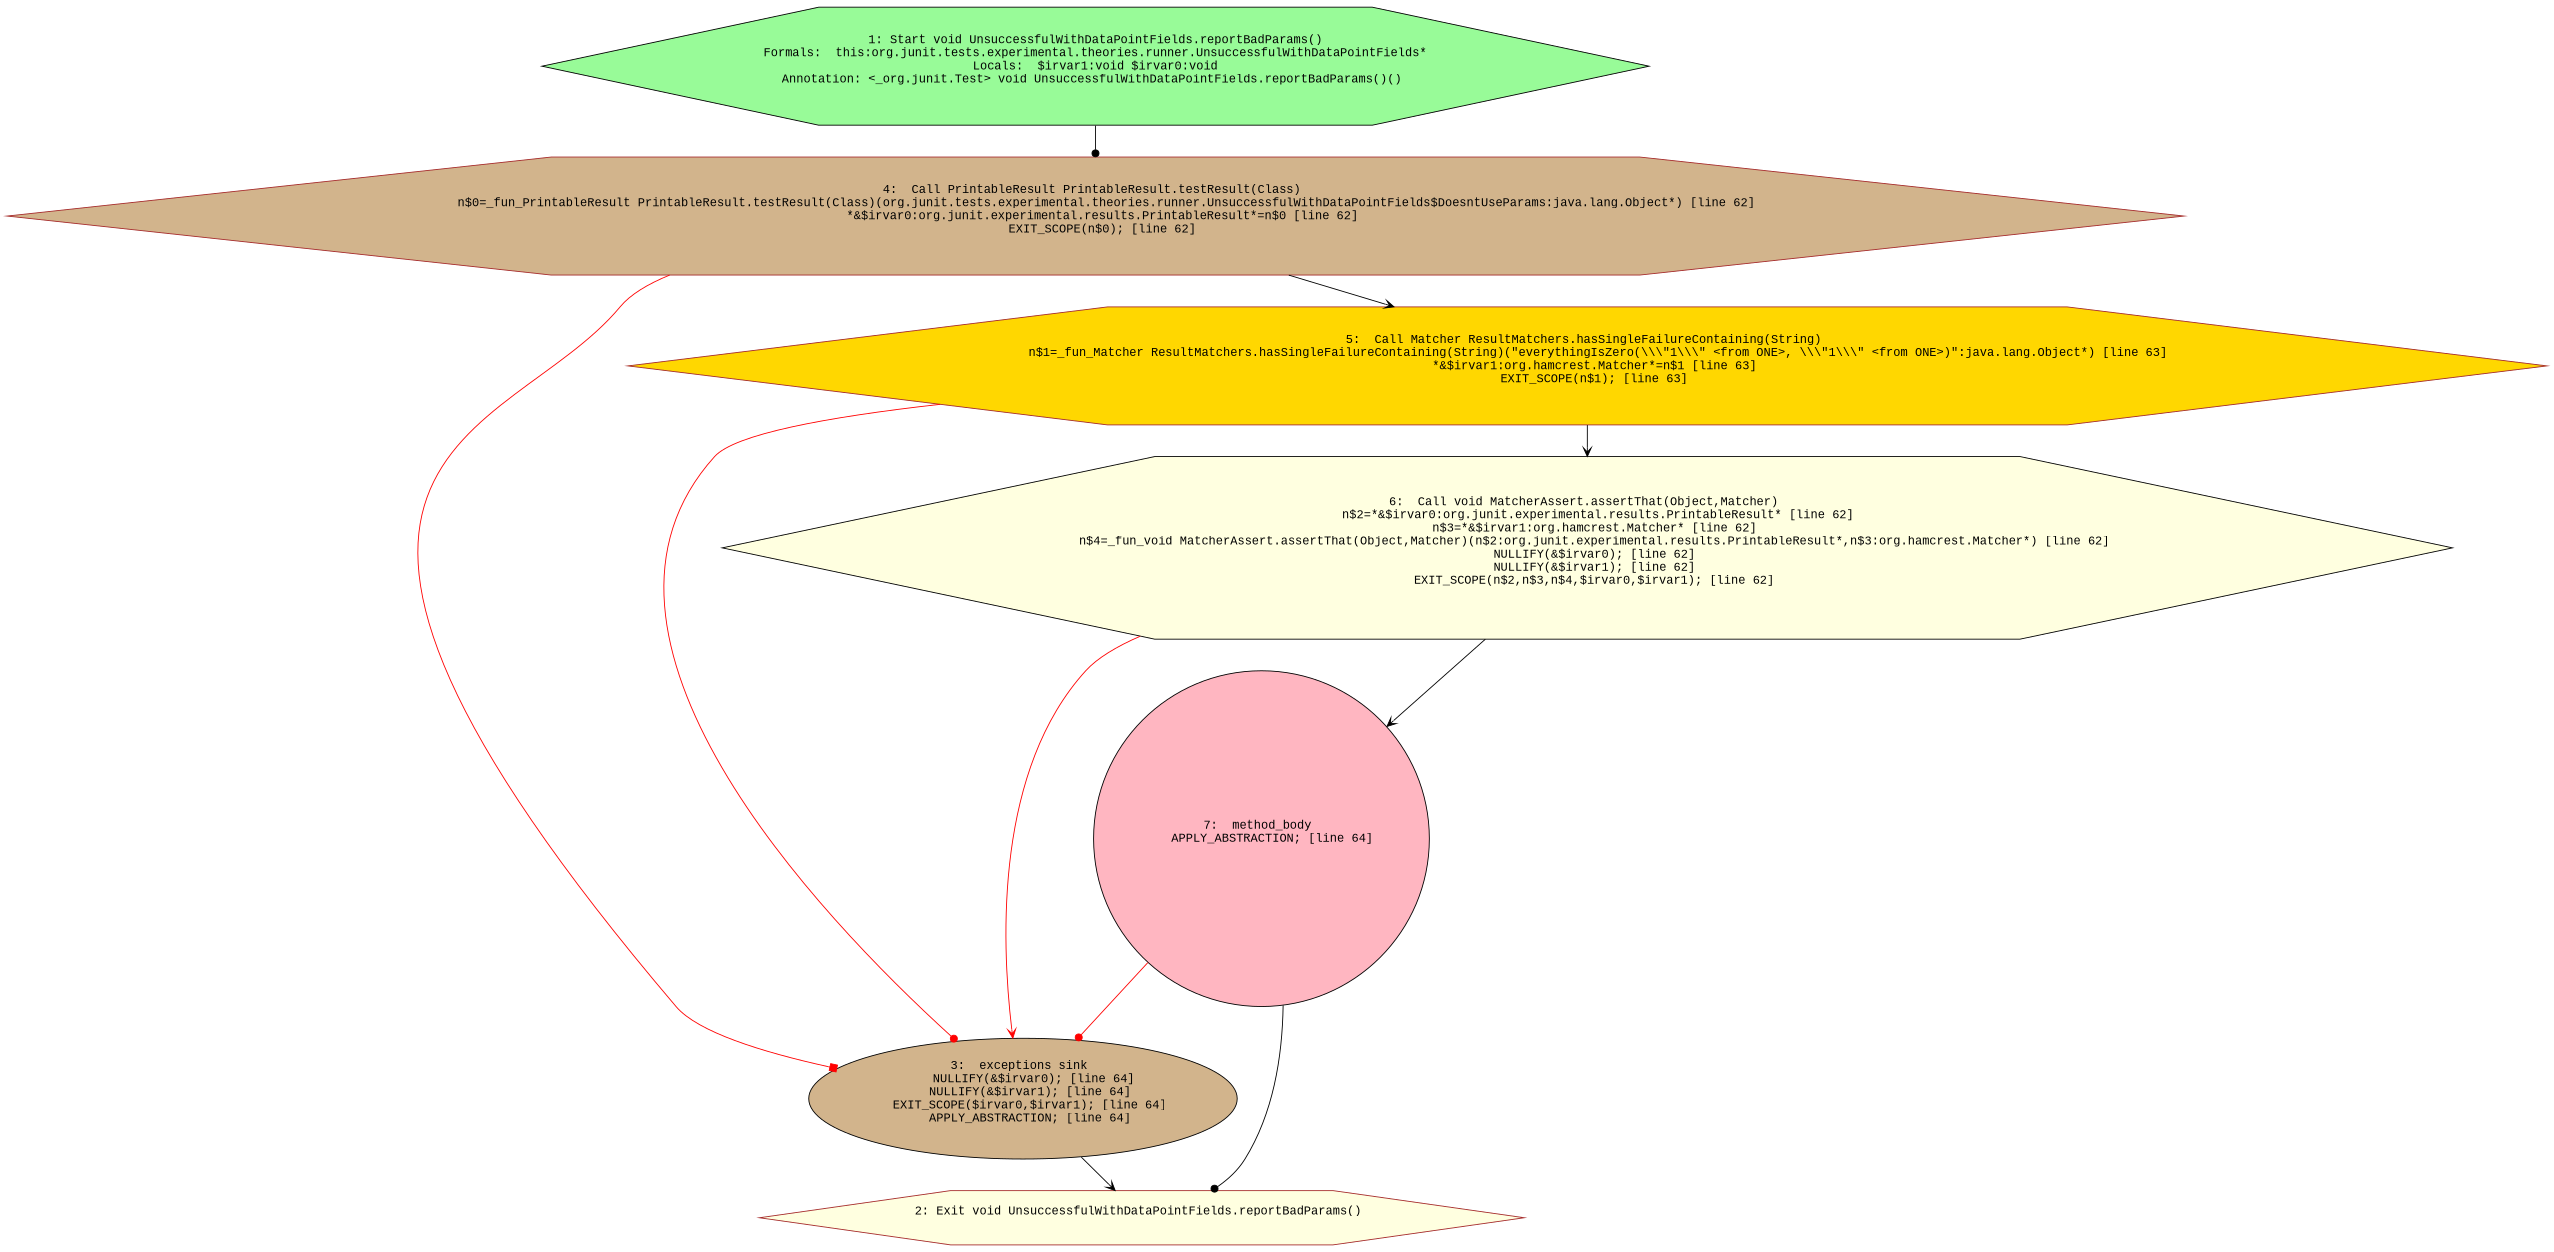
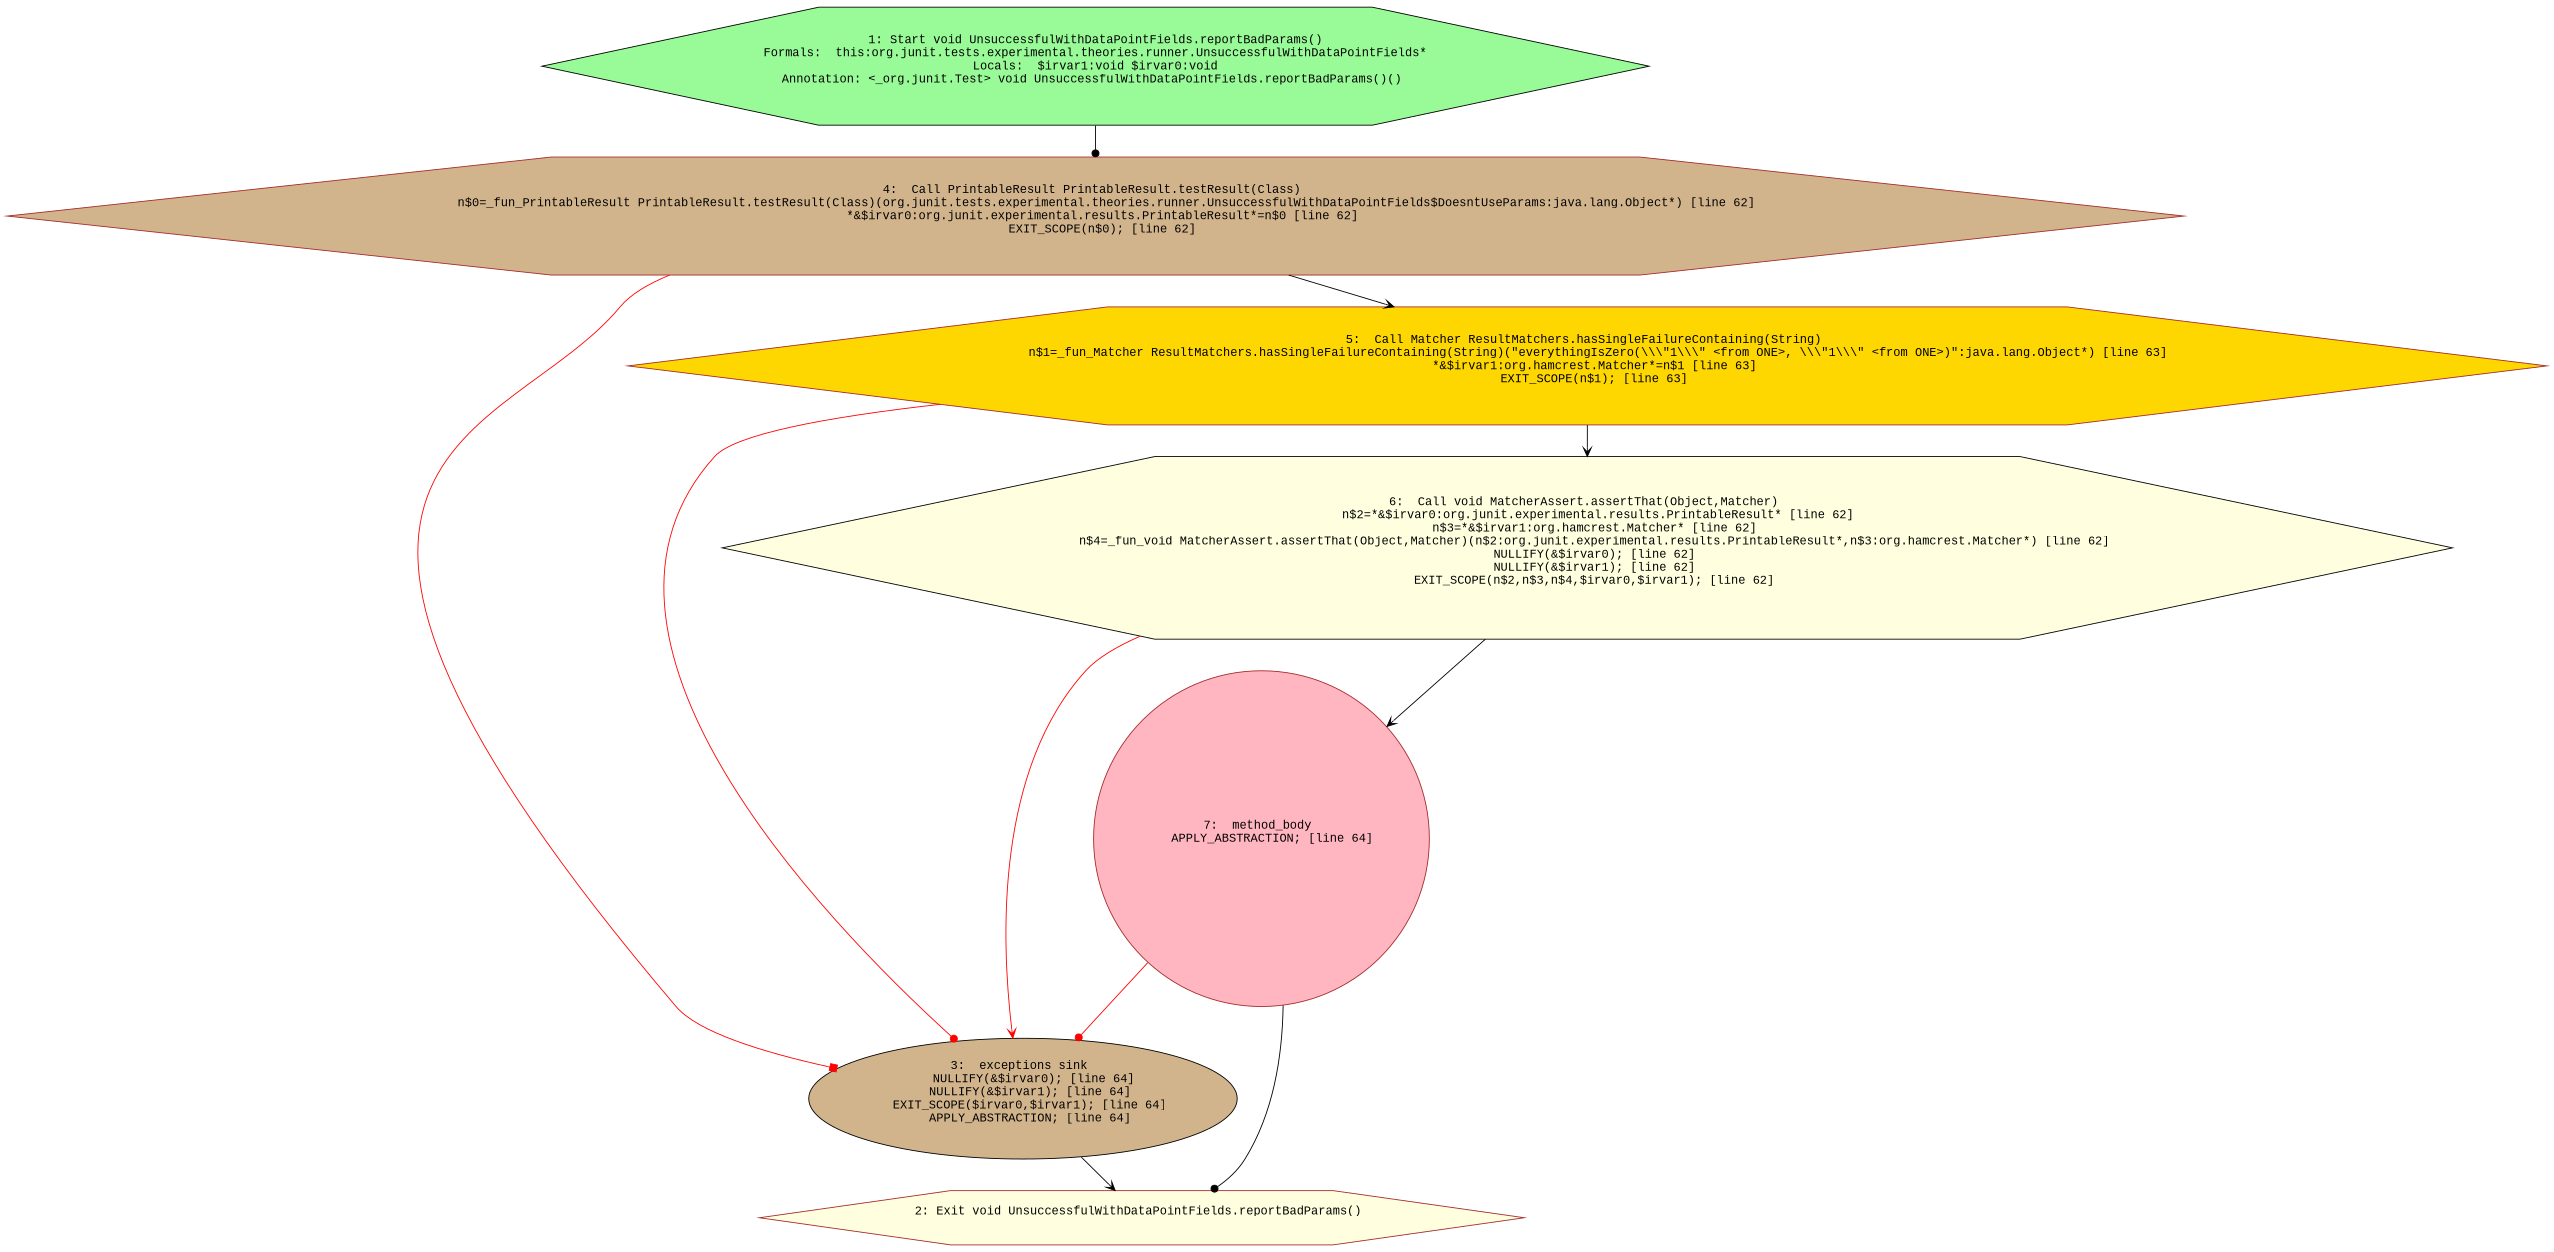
(1261, 839) -> (1261, 839)
